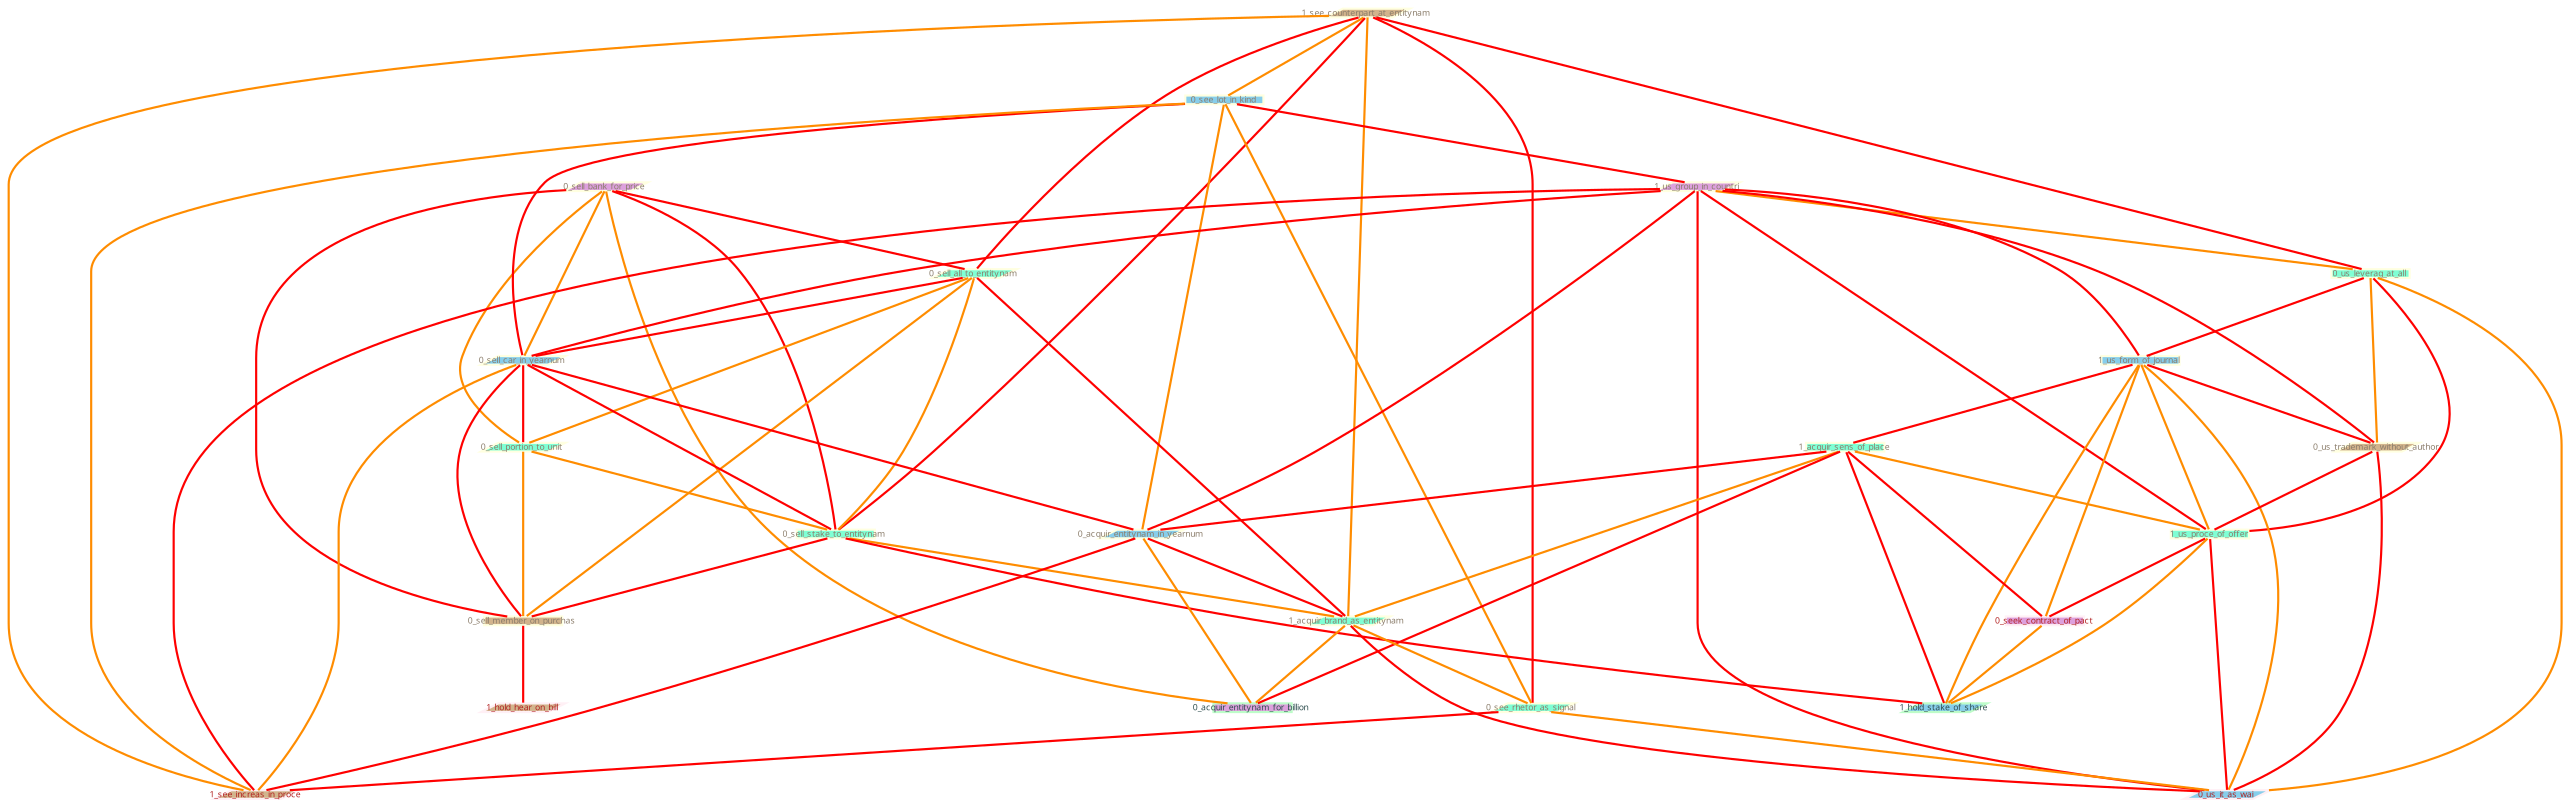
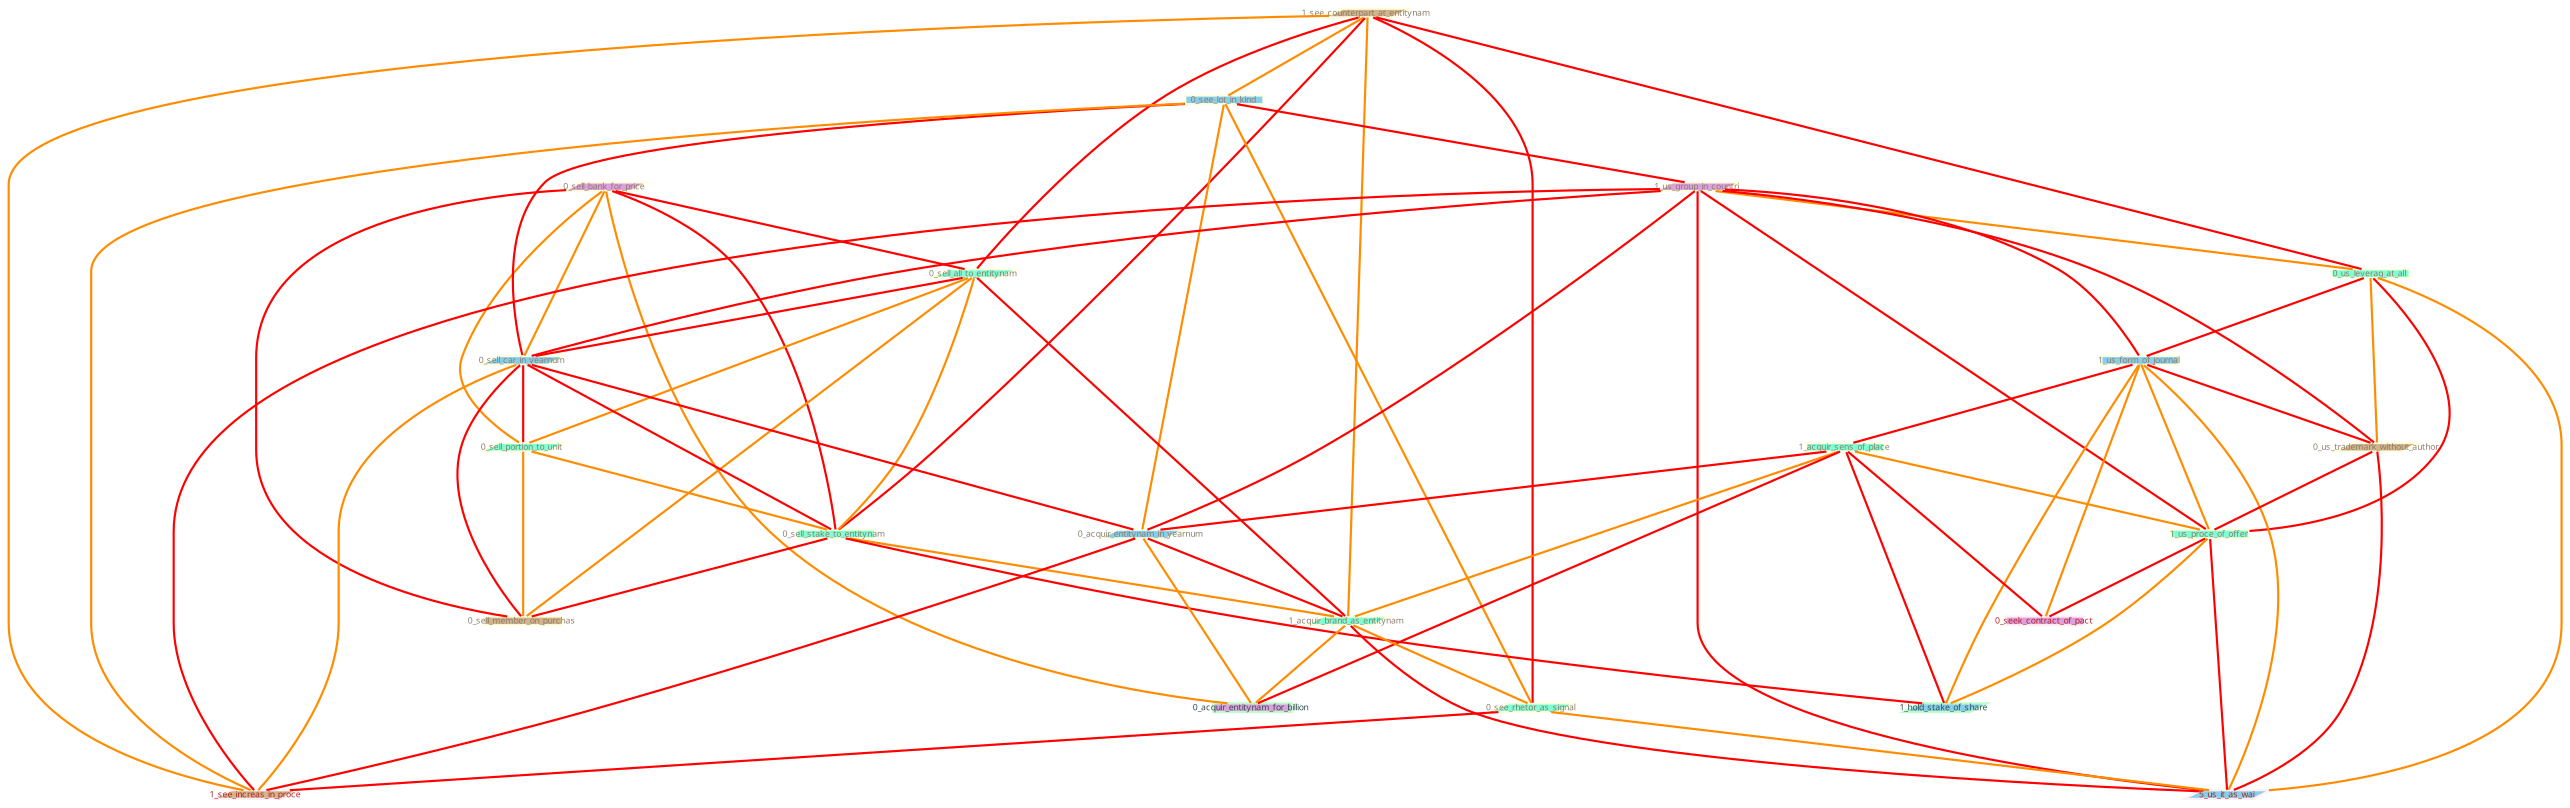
(1995, 664) -> none
(523, 708) -> none
(2227, 795) -> (2227, 795)
